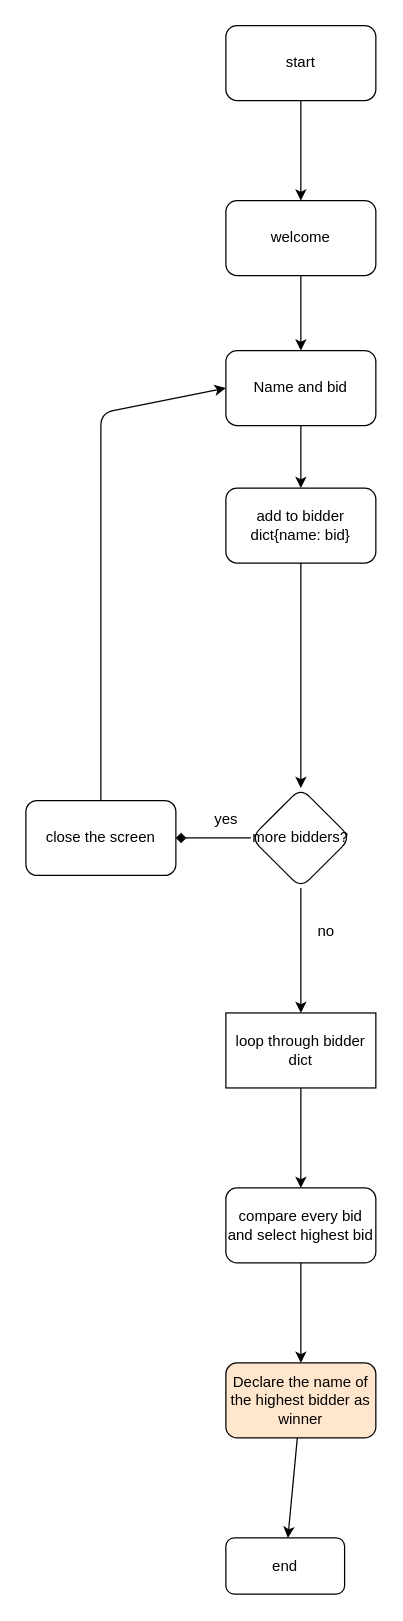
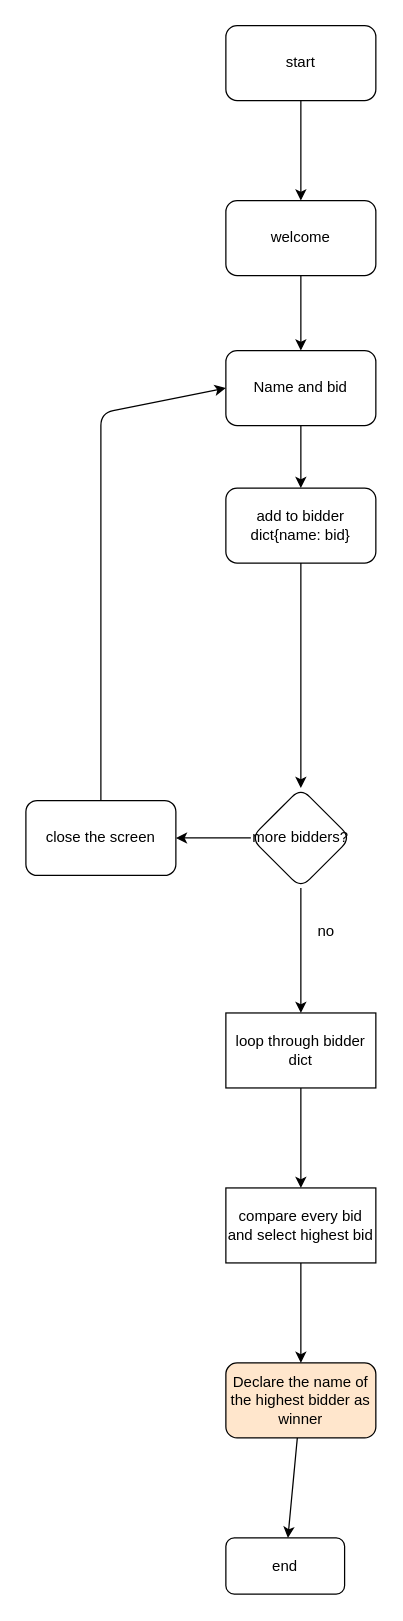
(226, 819) -> none
(186, 838) -> (186, 838)
(301, 1226) -> (301, 1226)
